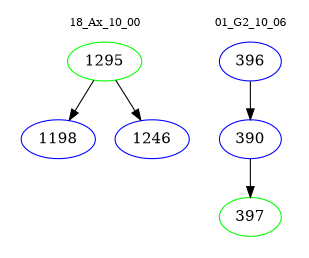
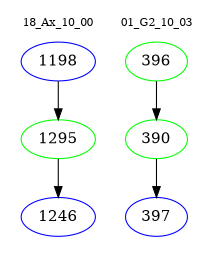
(251, 23) -> (157, 23)
(250, 62) -> (156, 62)
(84, 95) -> (58, 95)
(250, 139) -> (156, 139)
(250, 217) -> (156, 217)
